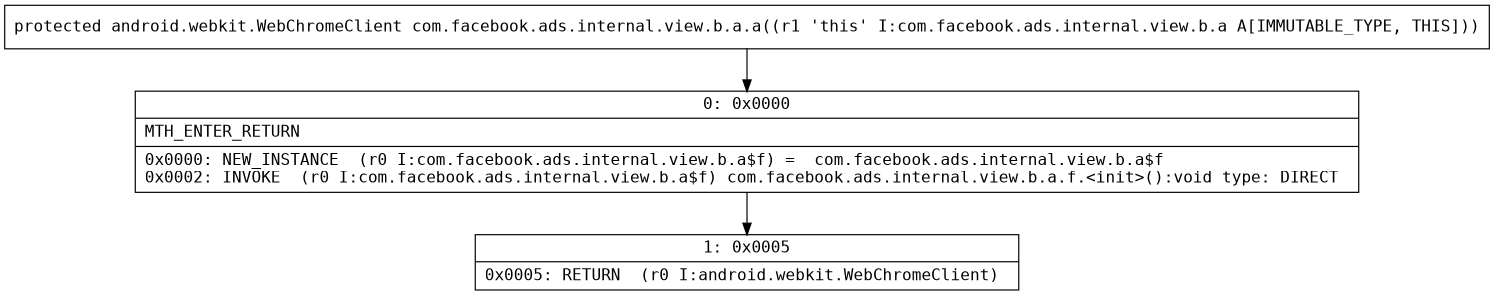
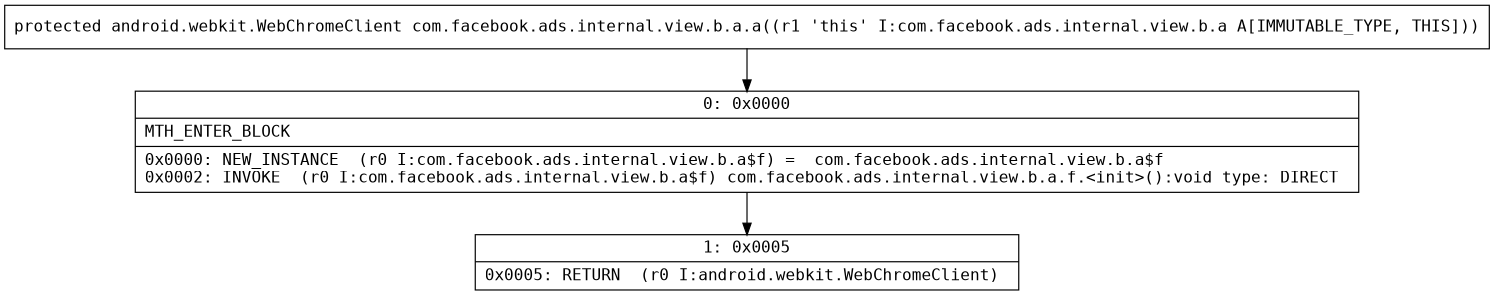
(223, 132) -> (218, 132)
